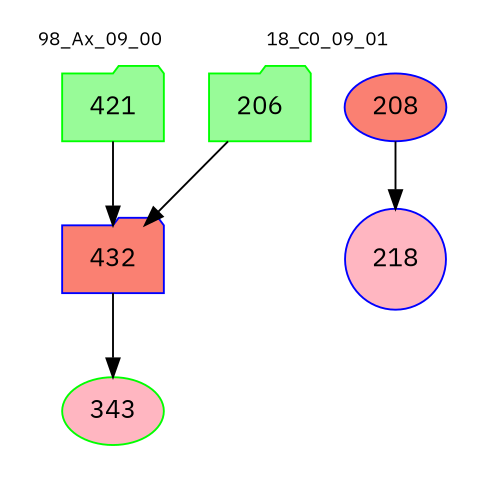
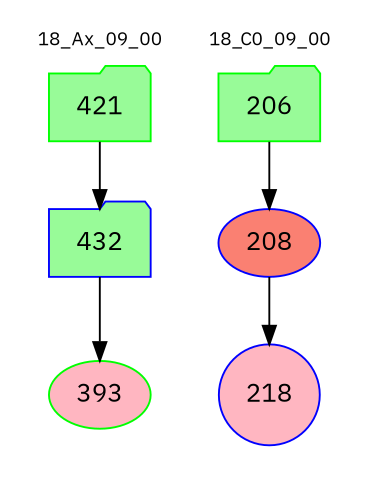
(101, 40) -> (101, 40)
(328, 40) -> (270, 40)
(205, 164) -> (269, 166)
(113, 259) -> (100, 243)
(113, 411) -> (100, 395)
